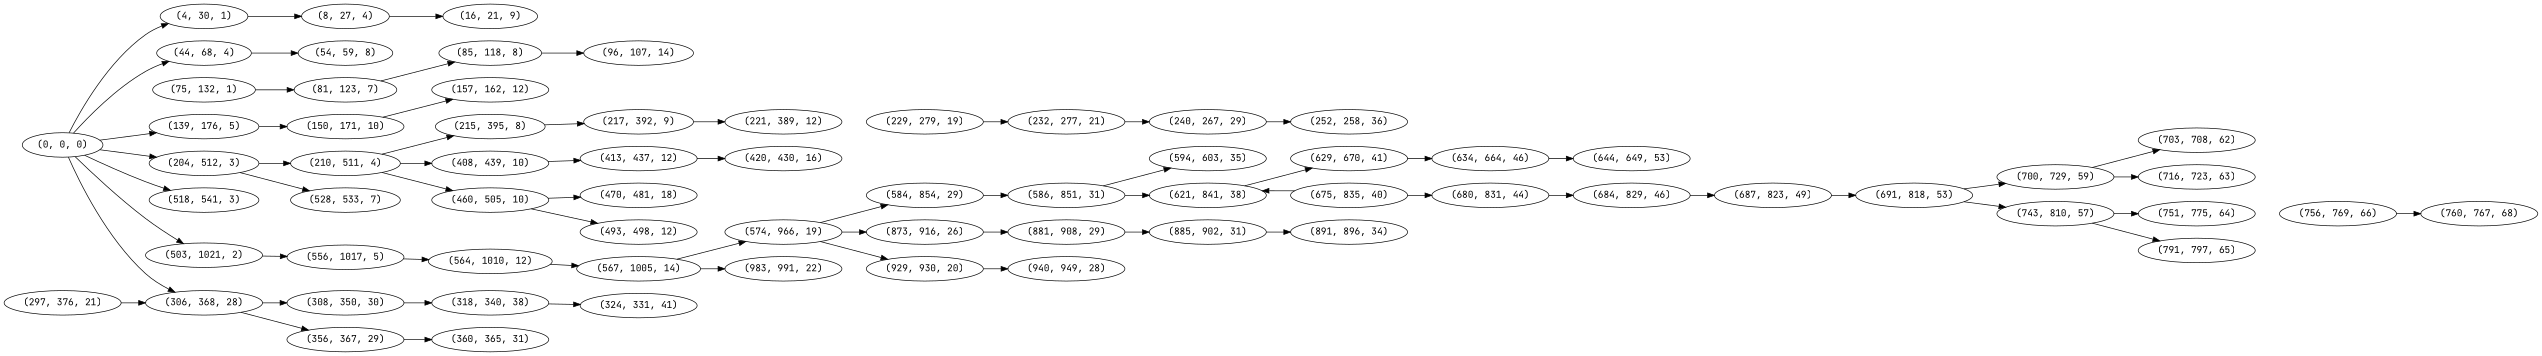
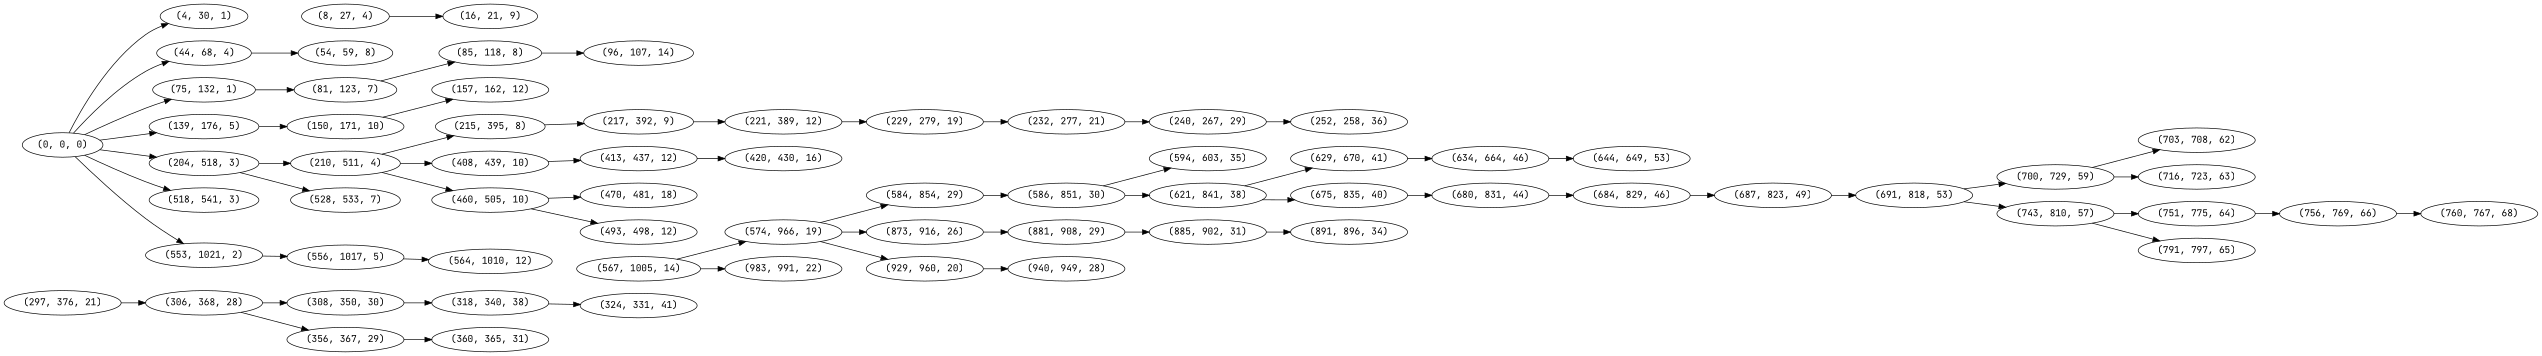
(271, 16) -> none
none -> (851, 122)
(204, 163) -> (204, 163)
(1282, 191) -> (1275, 200)
(1066, 195) -> (1066, 195)
none -> (2264, 214)
(109, 231) -> (124, 117)
(204, 255) -> (204, 255)
(561, 265) -> none
(925, 269) -> (925, 269)
